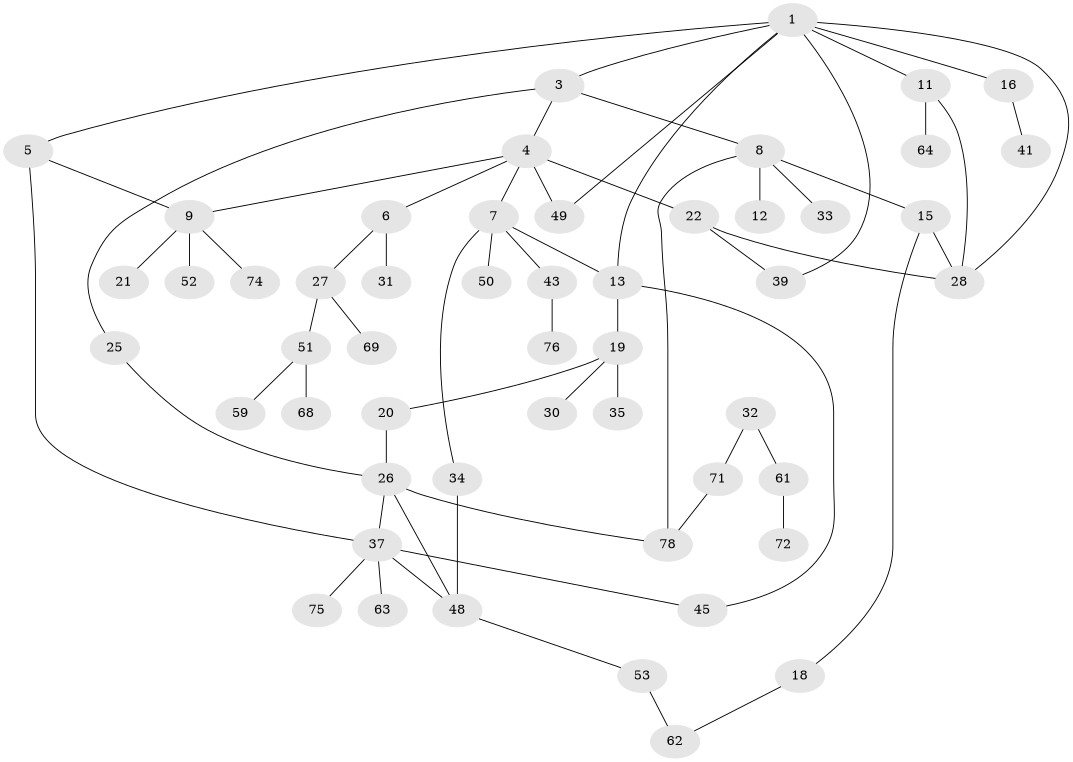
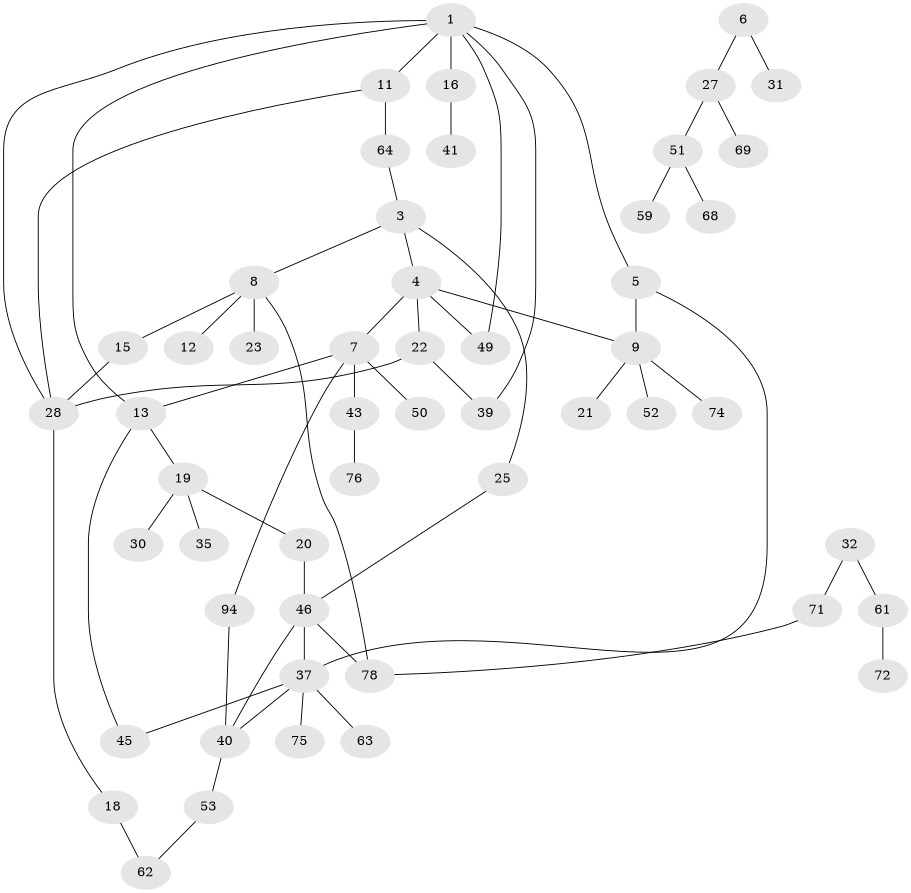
(673, 47) -> (393, 184)
(456, 184) -> none
(825, 217) -> (254, 348)
(893, 460) -> (54, 617)
(386, 479) -> (304, 610)
(457, 479) -> (230, 610)
(457, 610) -> (225, 742)
